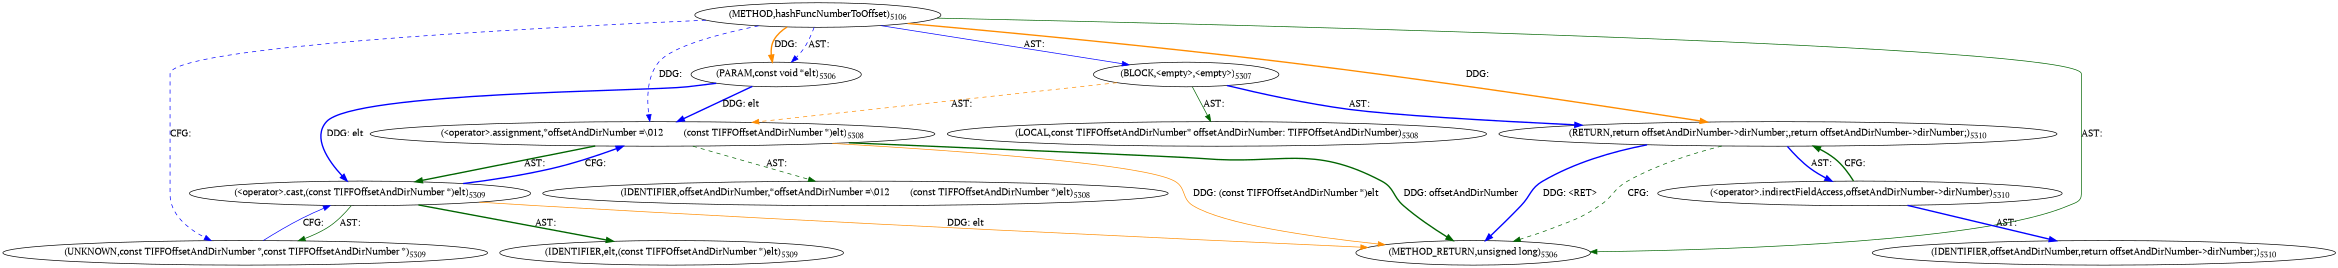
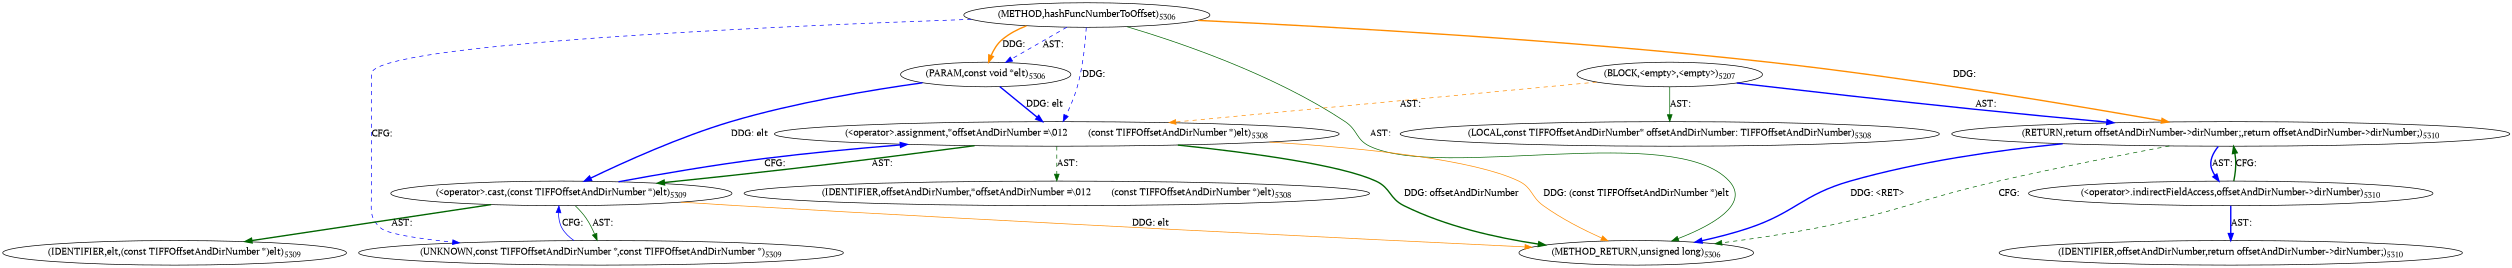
(898, 14) -> (1167, 14)
(1001, 45) -> none
(1244, 73) -> (1727, 73)
